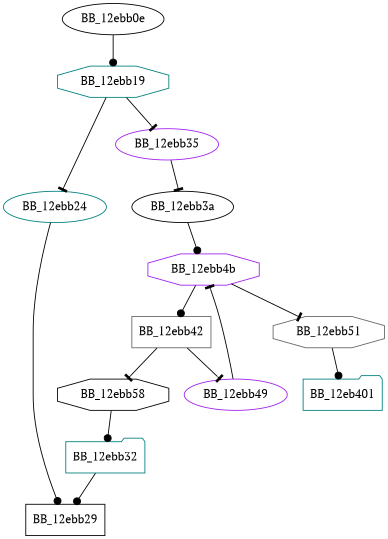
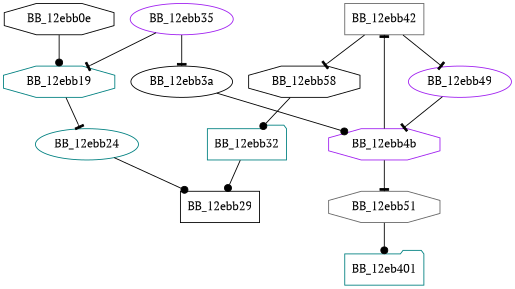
(113, 19) -> (59, 19)
(139, 112) -> (123, 49)
(189, 298) -> (384, 84)
